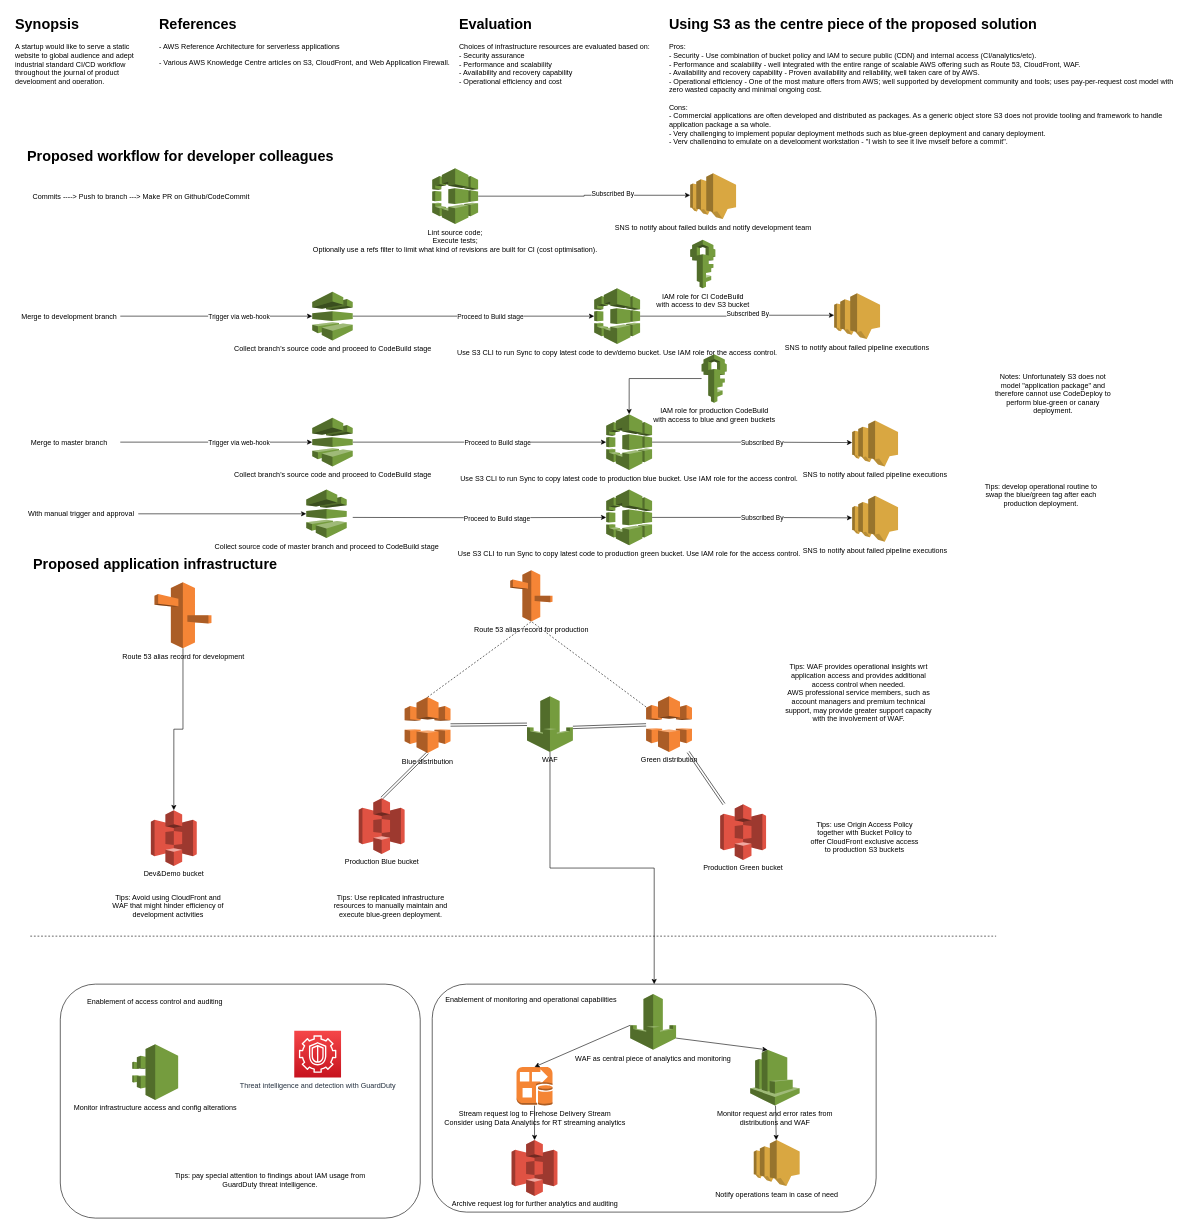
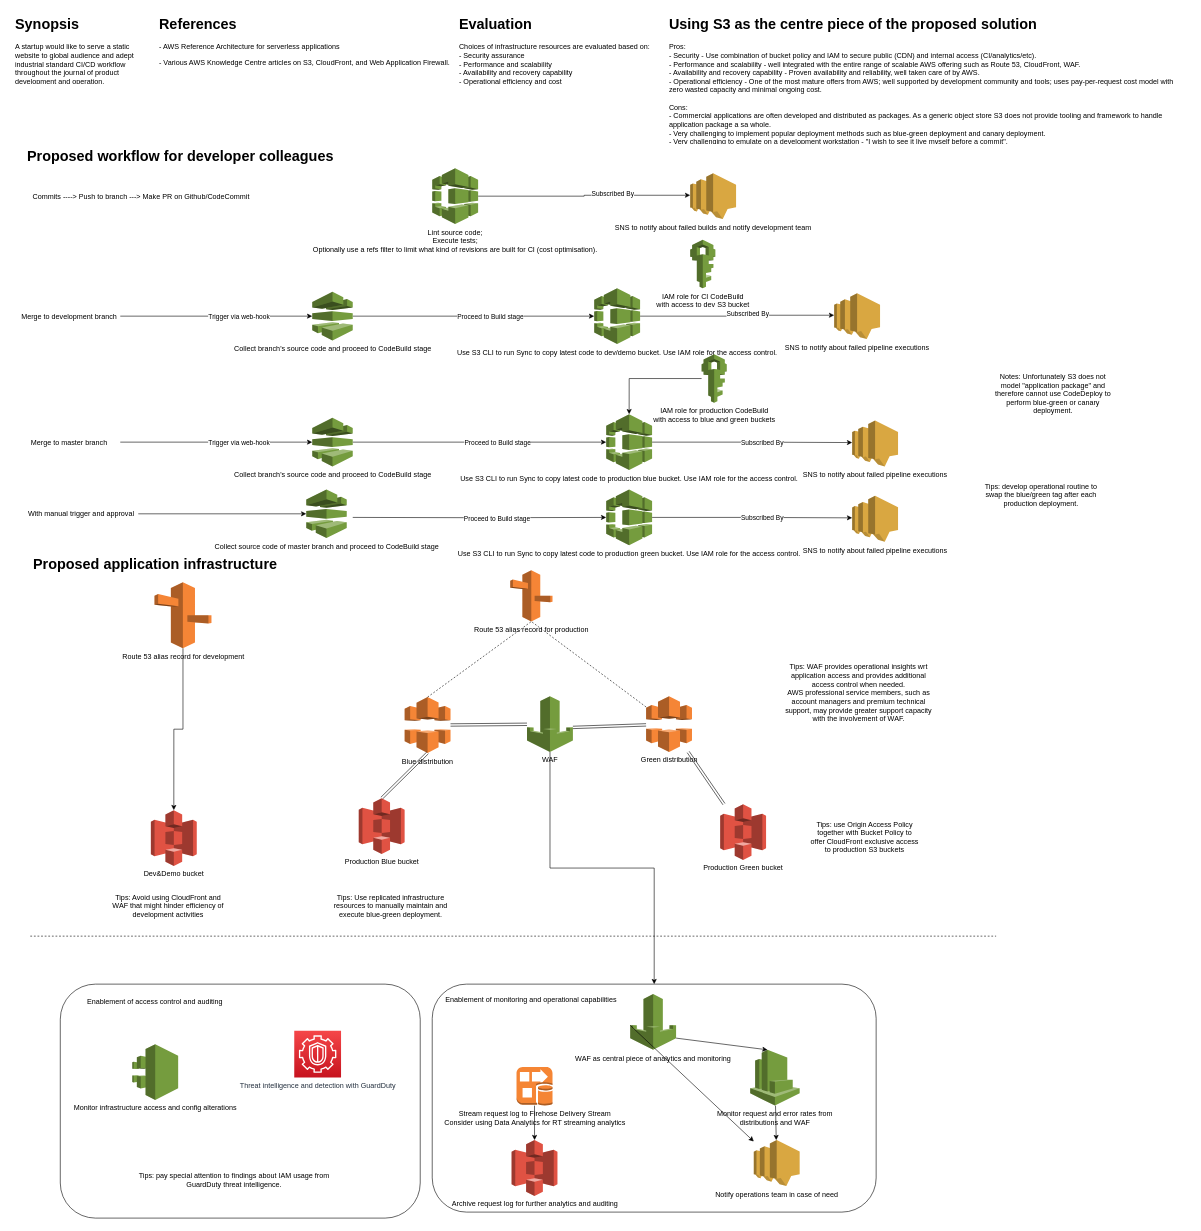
(584, 1046) -> (731, 1120)
(270, 1180) -> (234, 1180)
